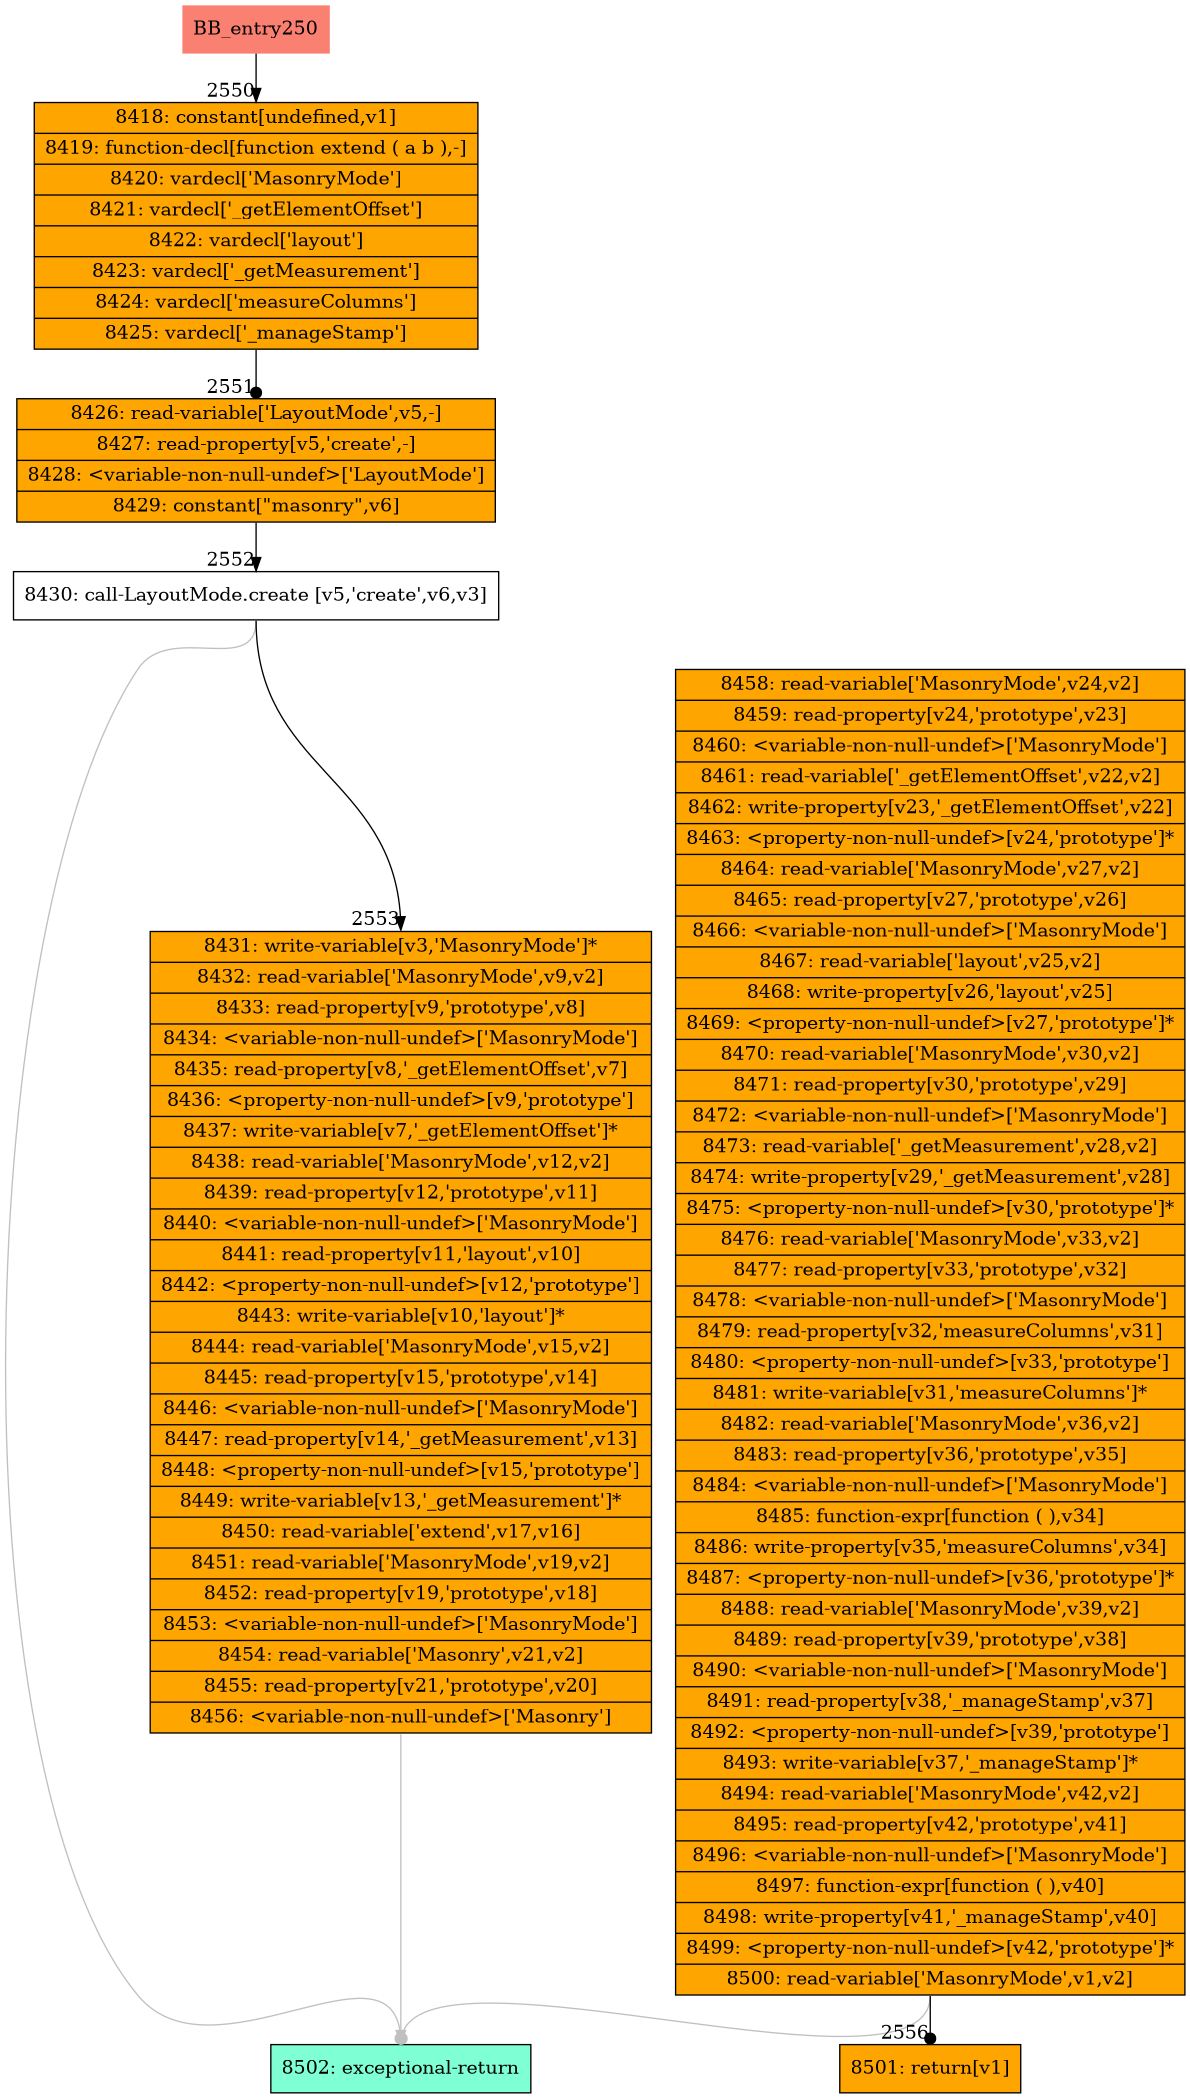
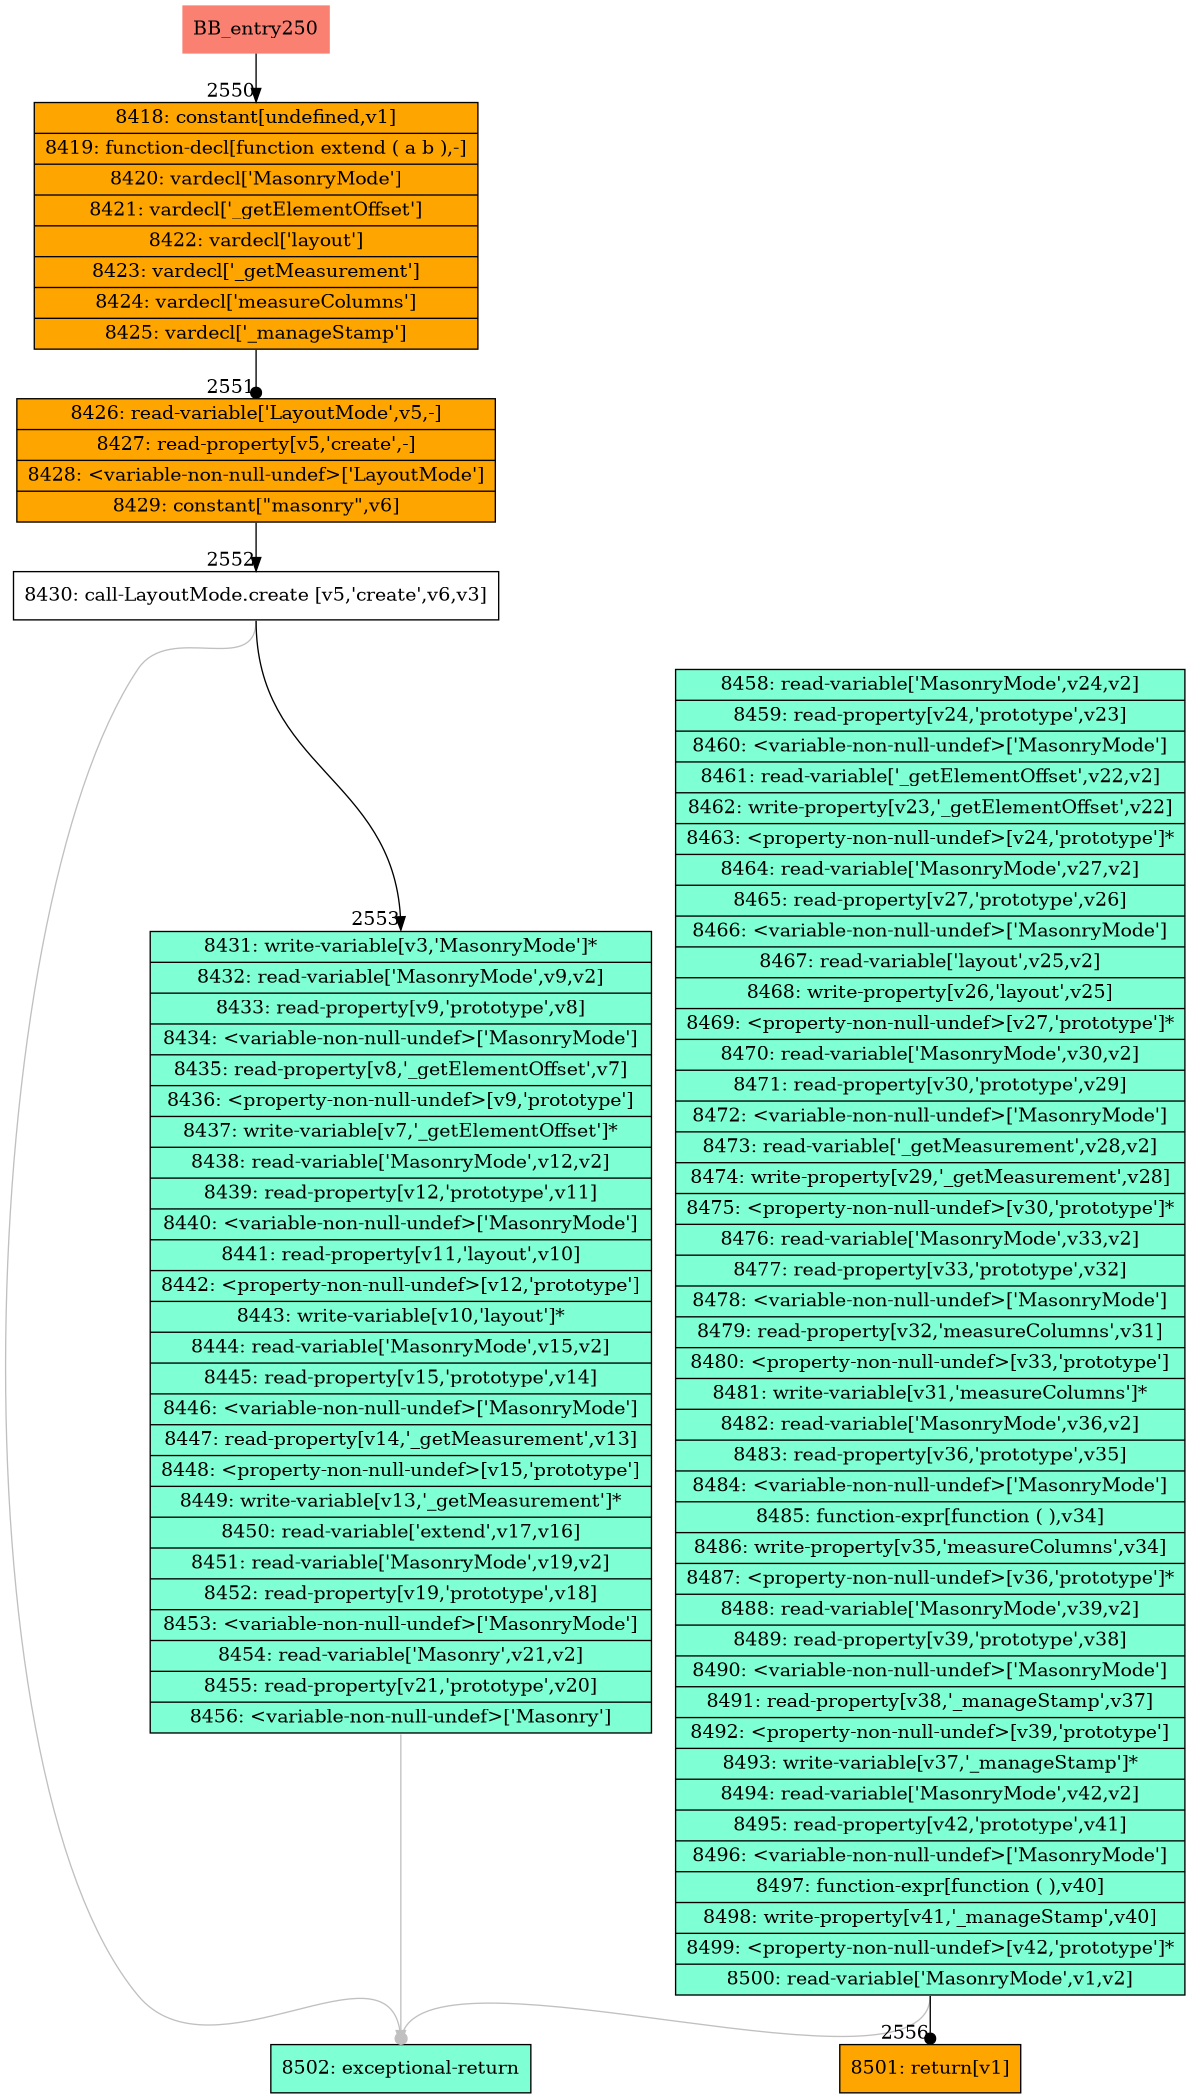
(401, 1332) -> (401, 1332)
(930, 1332) -> (930, 1332)
